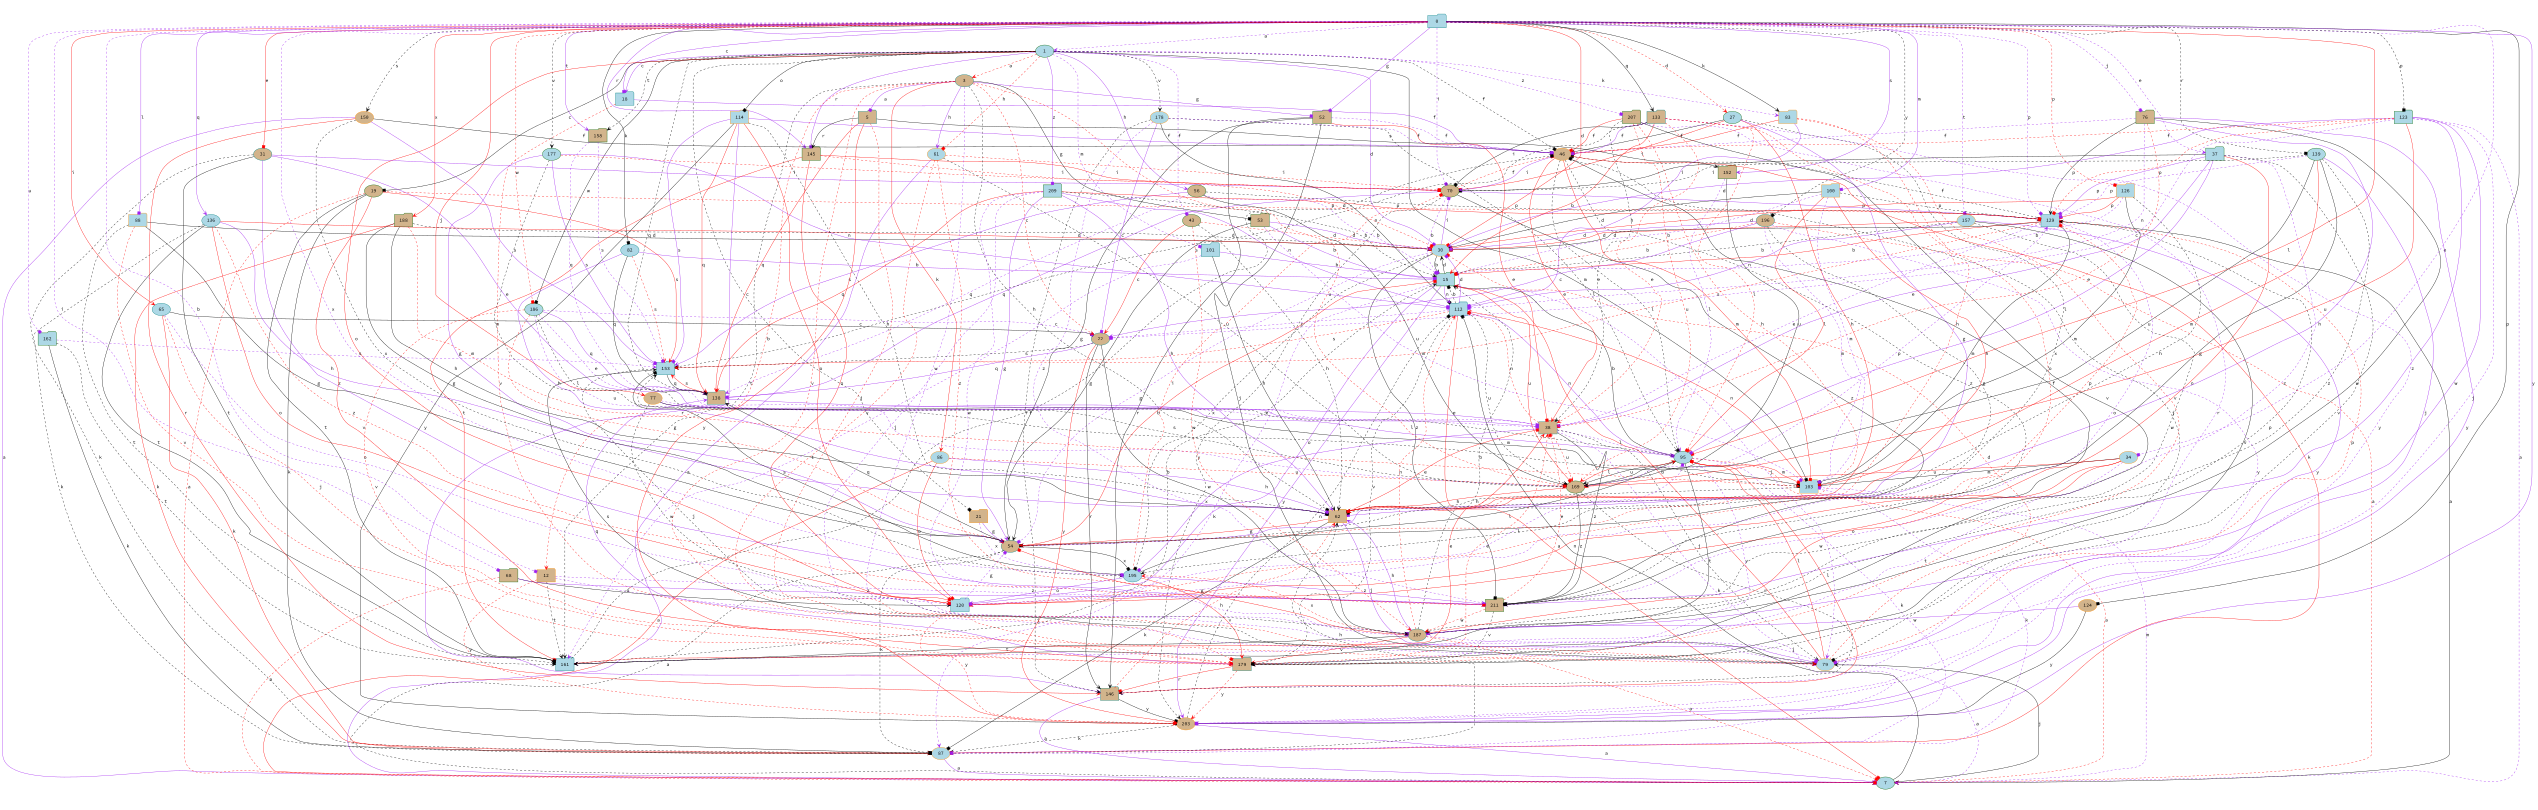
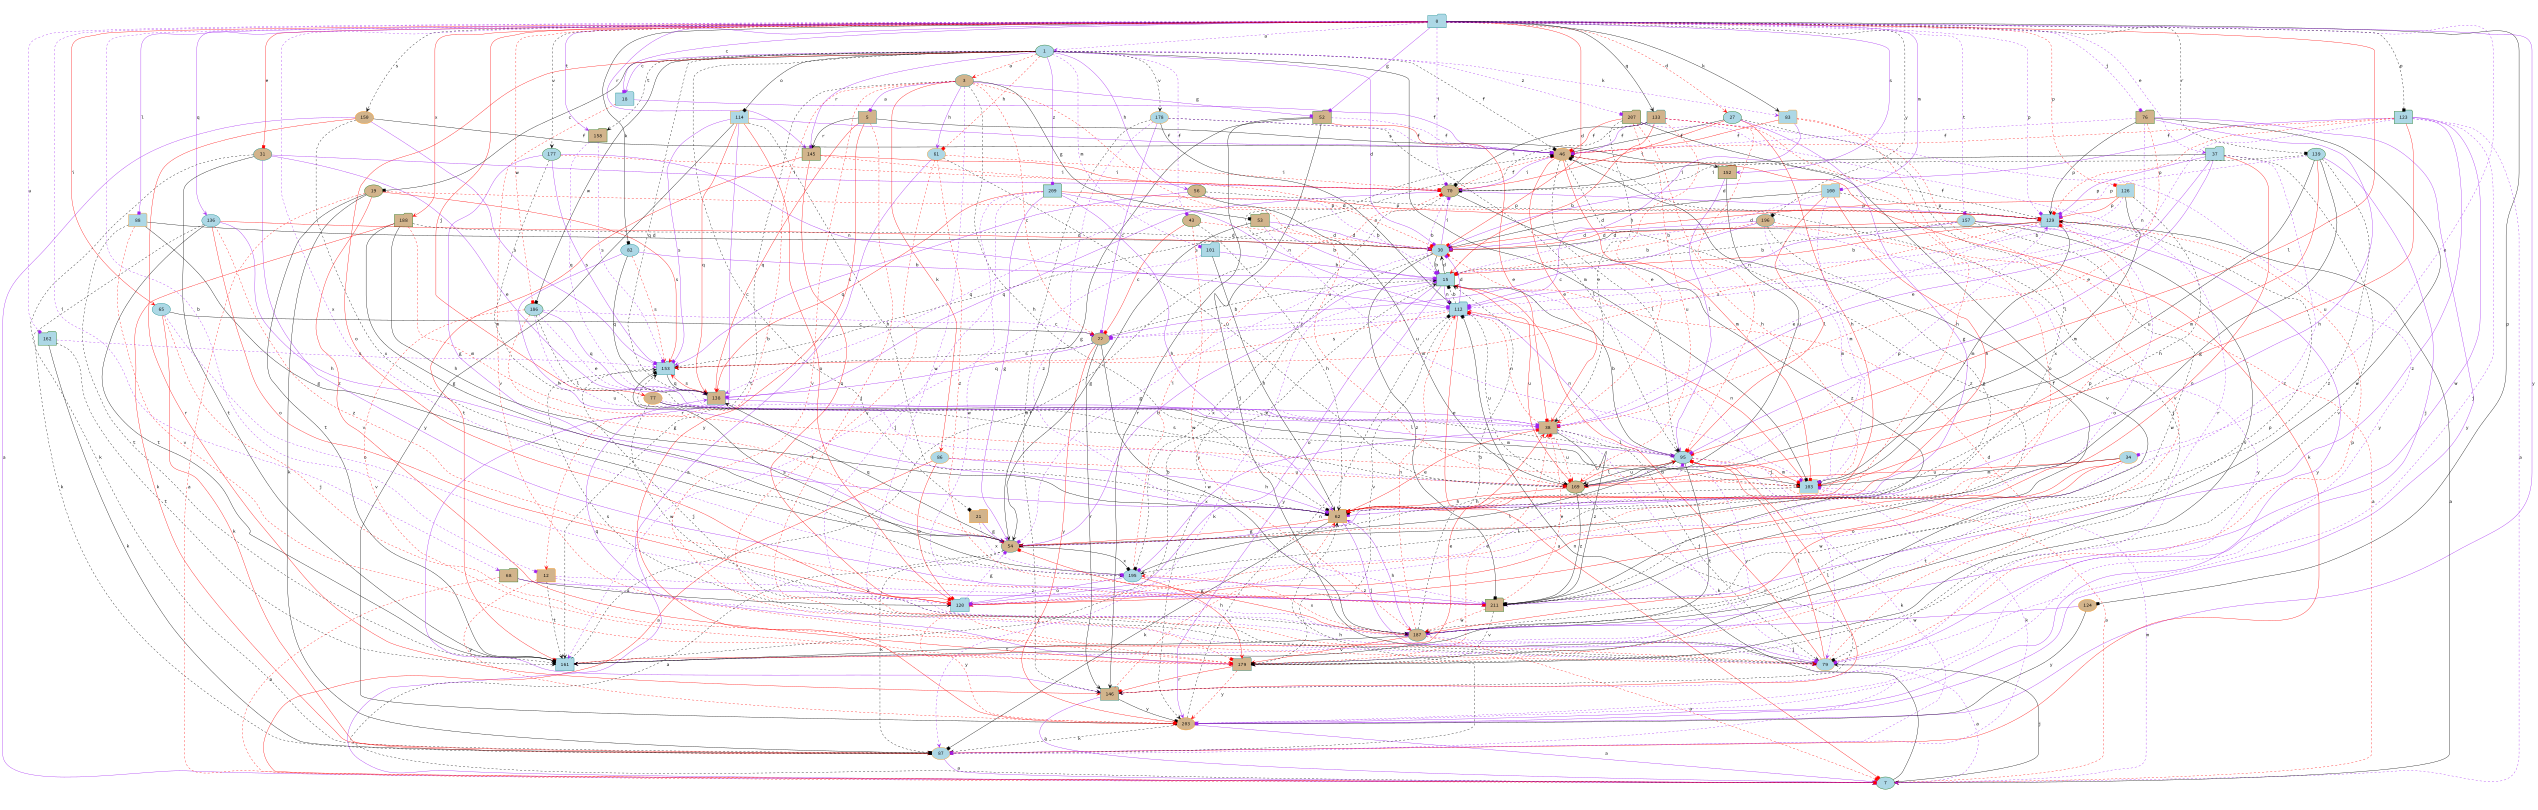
(75, 35) -> (75, 35)
(1263, 213) -> (1261, 298)
(1142, 266) -> (1142, 266)
(1708, 311) -> (1708, 311)
(1200, 380) -> (1200, 380)
(1027, 413) -> (1027, 413)
(1186, 630) -> (1186, 630)
